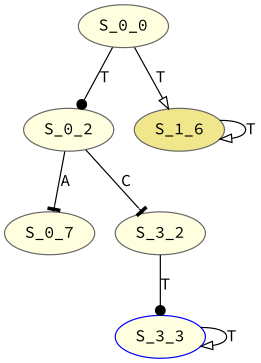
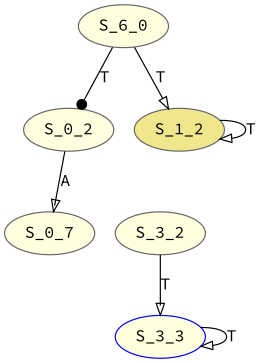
(123, 26) -> (123, 26)
(179, 130) -> (179, 130)
(60, 179) -> (60, 179)
(112, 179) -> none
(160, 280) -> (160, 280)
